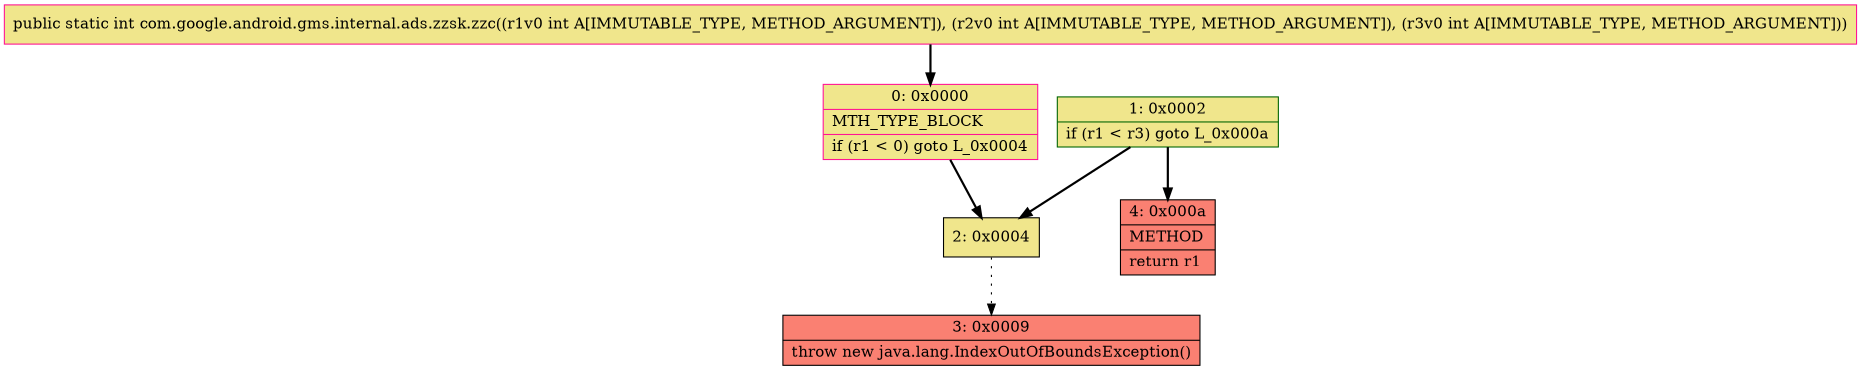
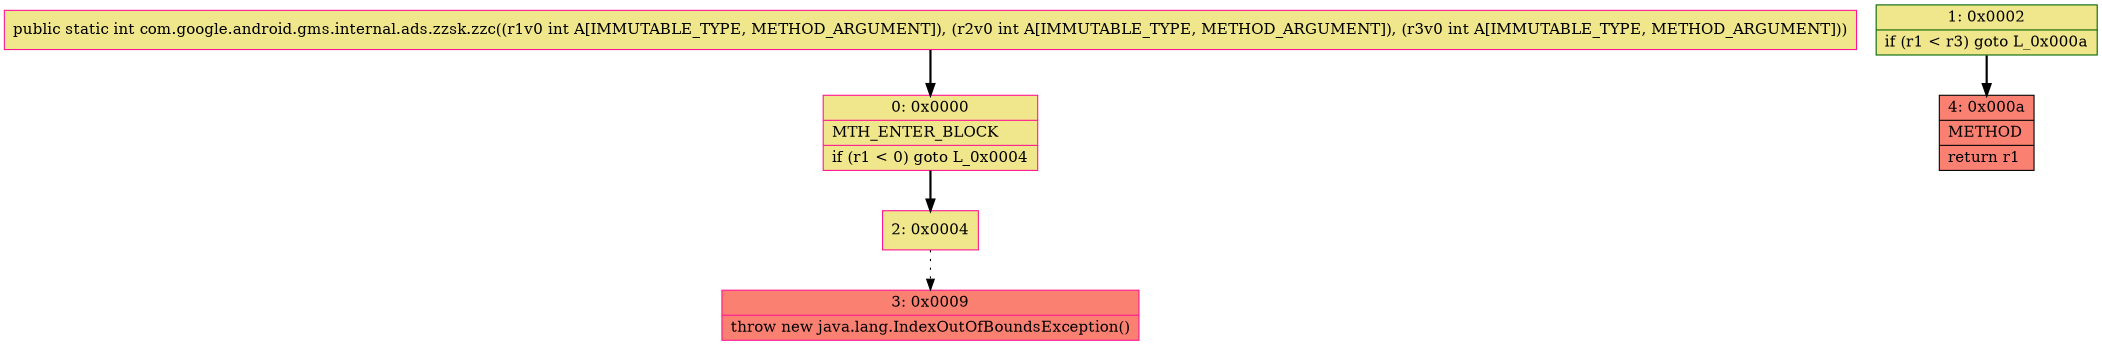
(908, 121) -> (916, 132)
(1080, 179) -> none
(991, 237) -> (930, 230)
(991, 340) -> (930, 315)
